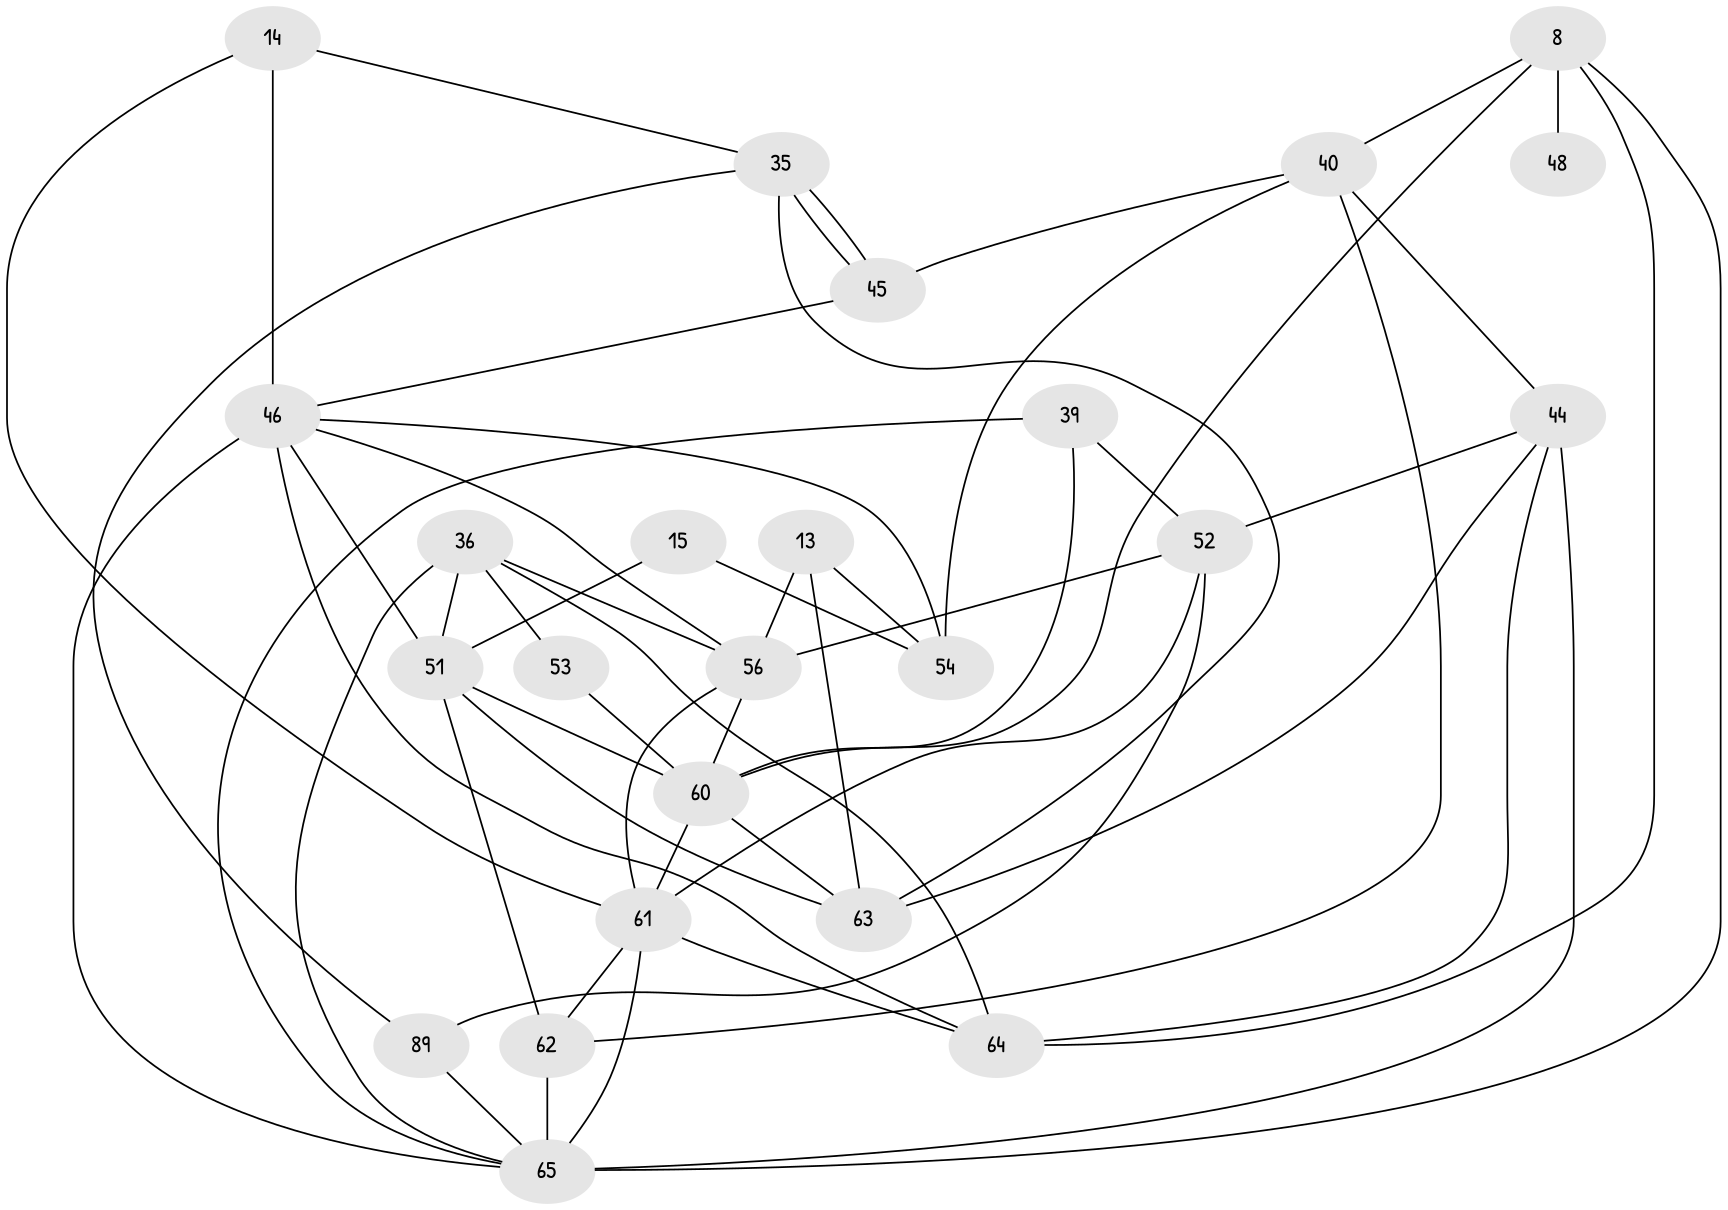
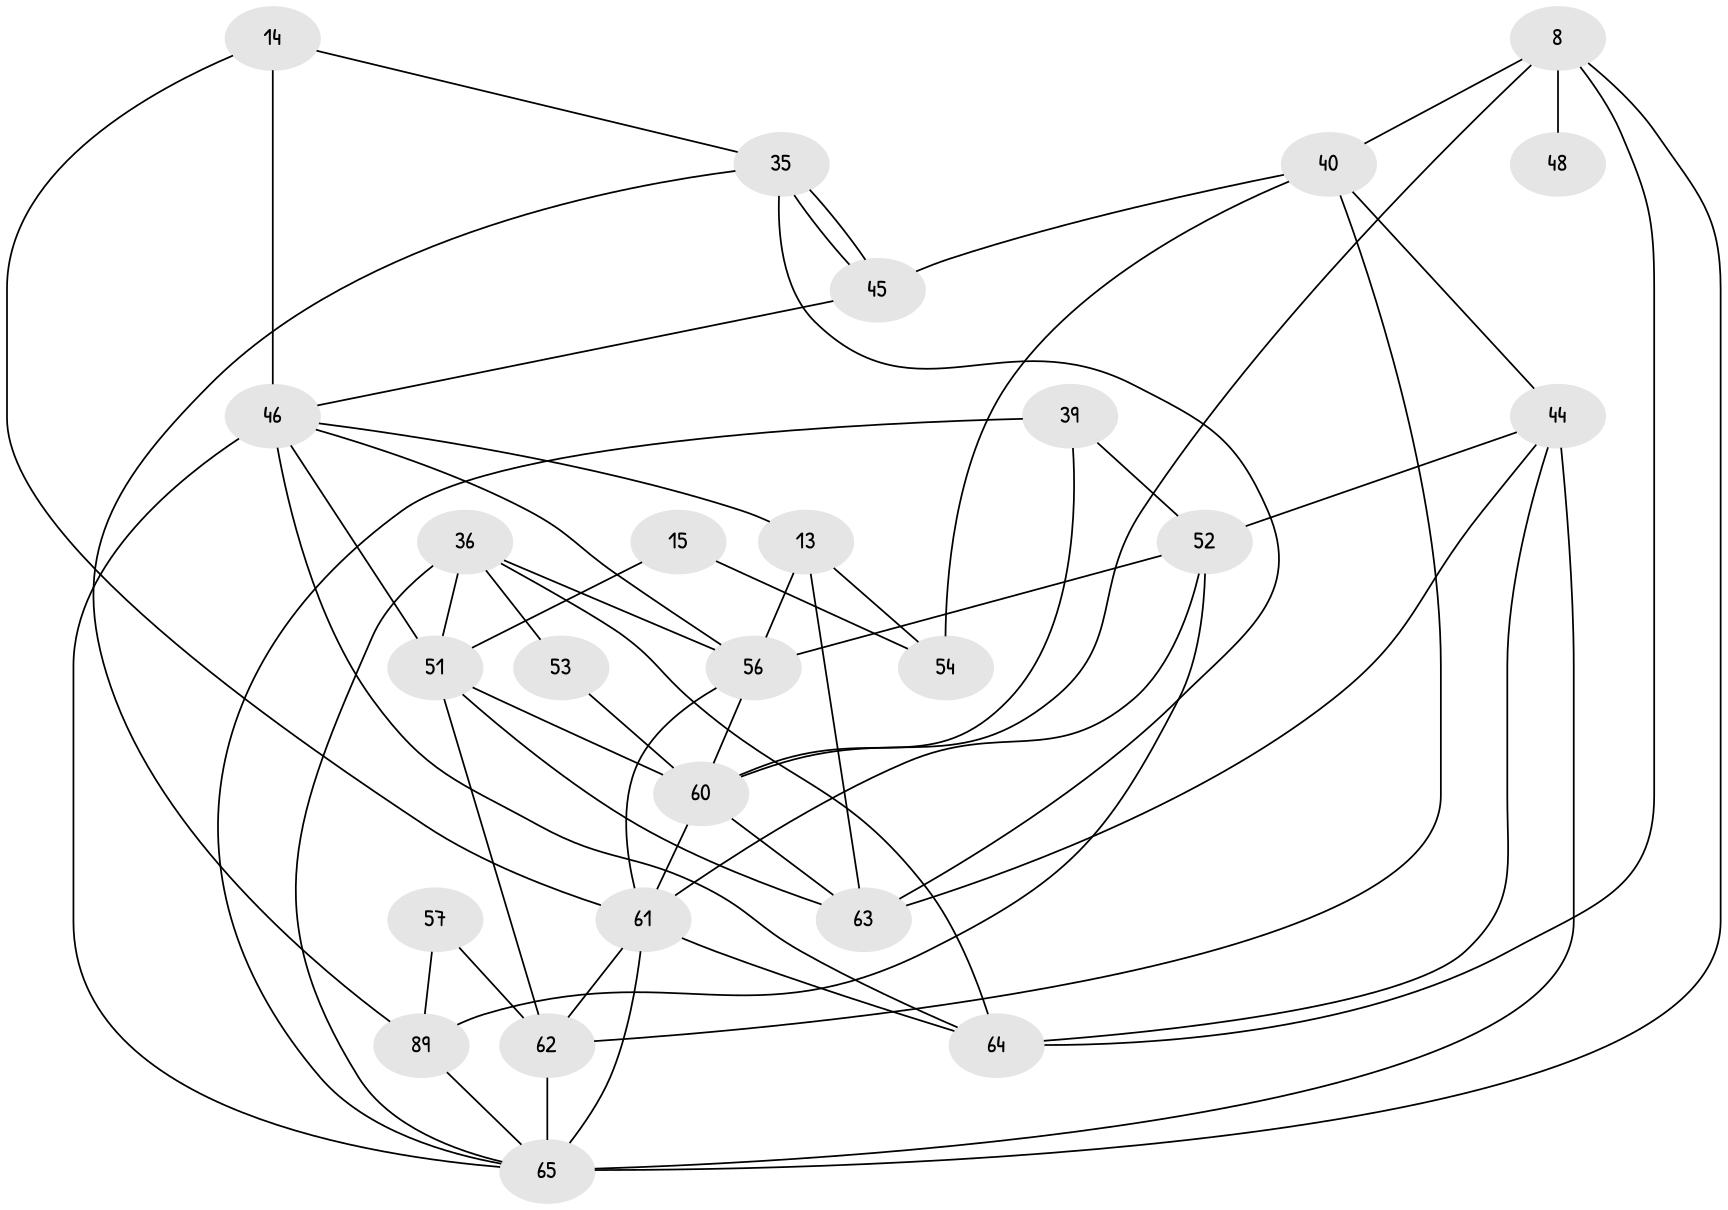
(689, 455) -> (513, 454)
none -> (435, 920)
